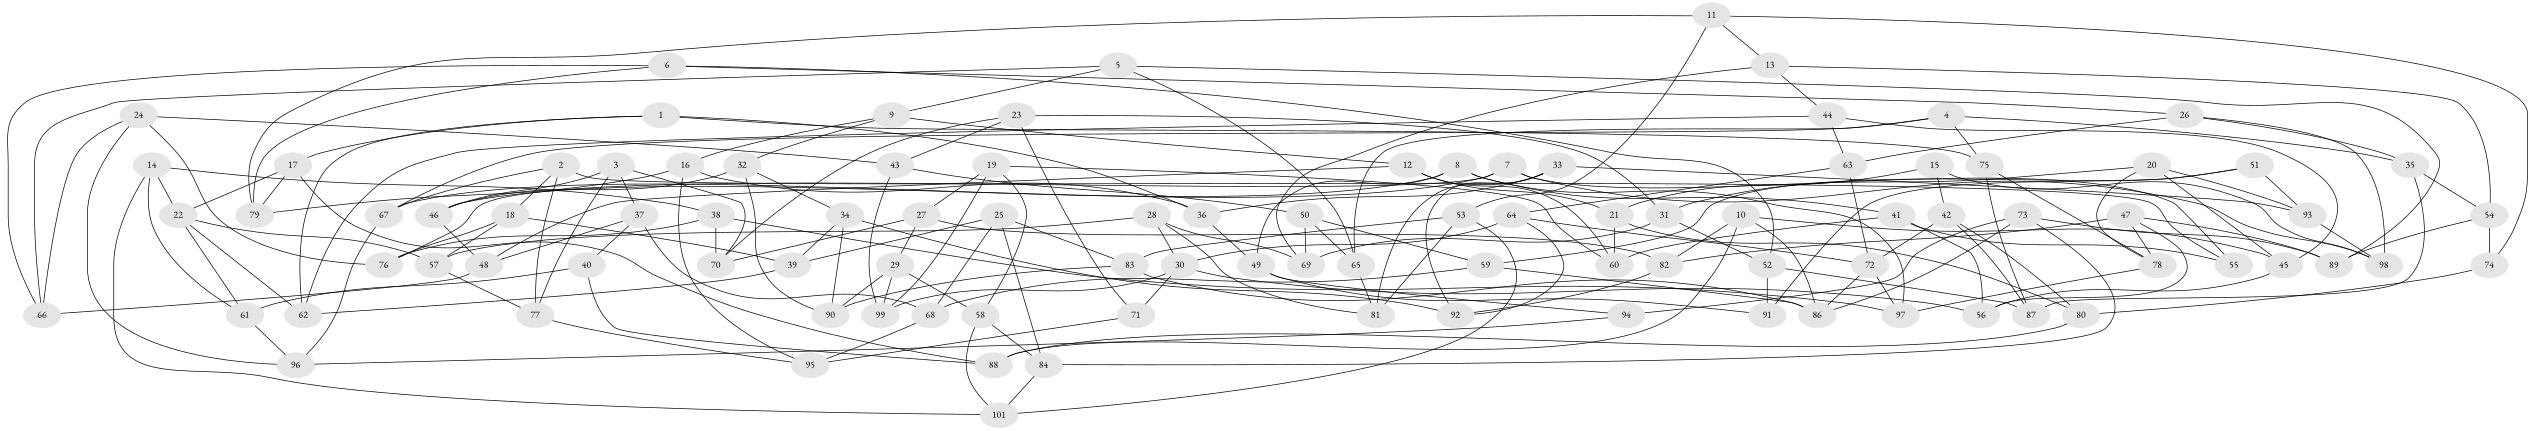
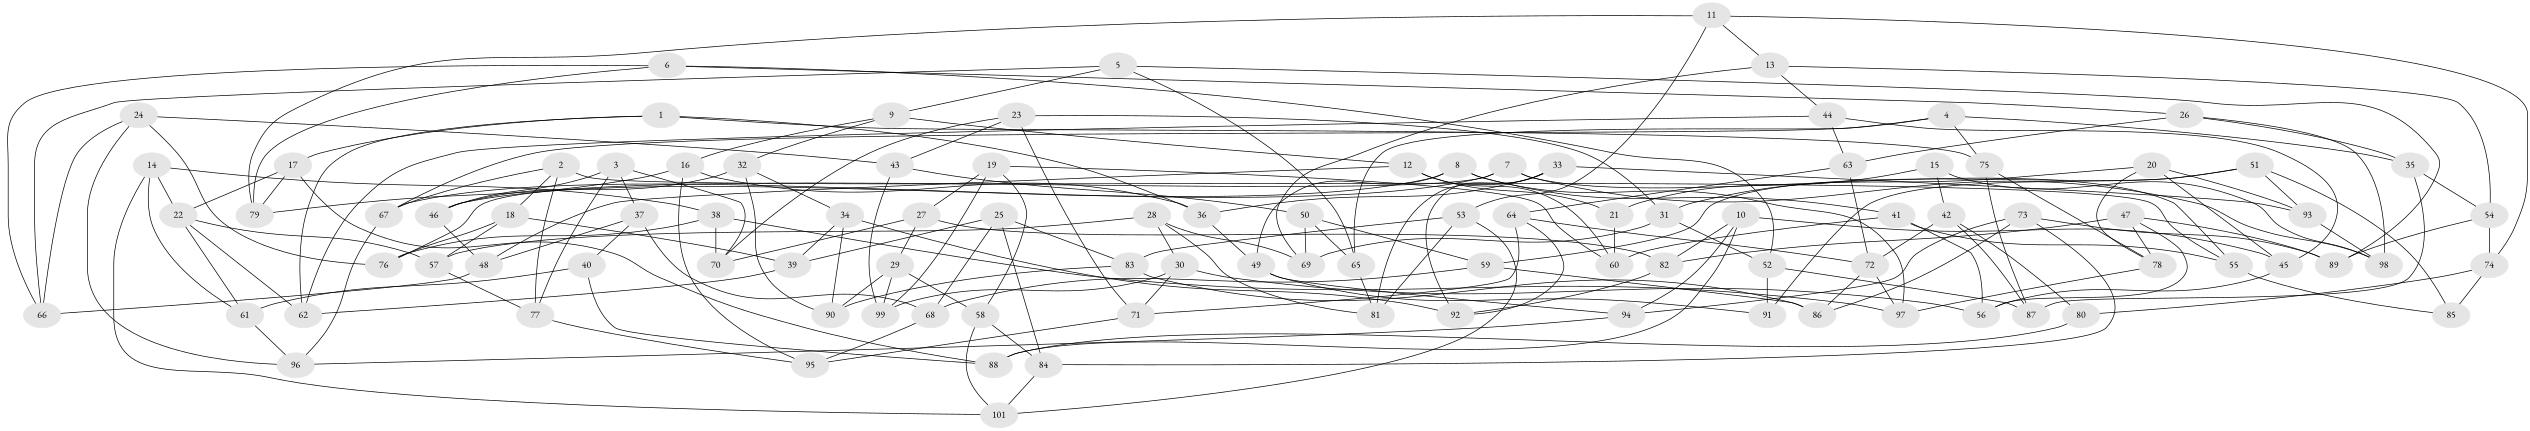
(1325, 245) -> (1288, 304)
(1873, 249) -> none
(1796, 258) -> (1693, 274)
none -> (2451, 315)
